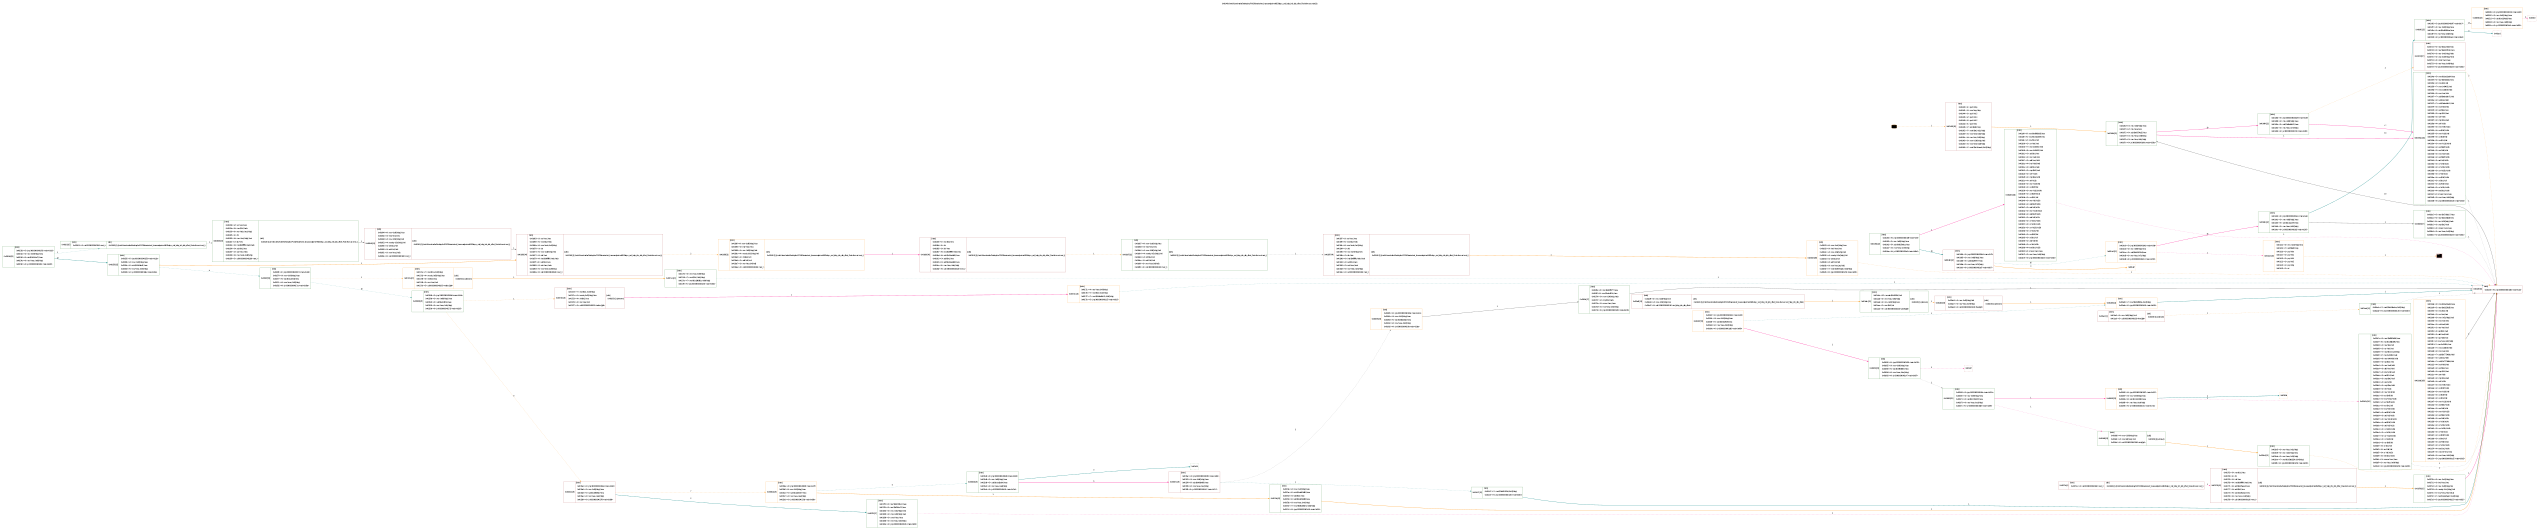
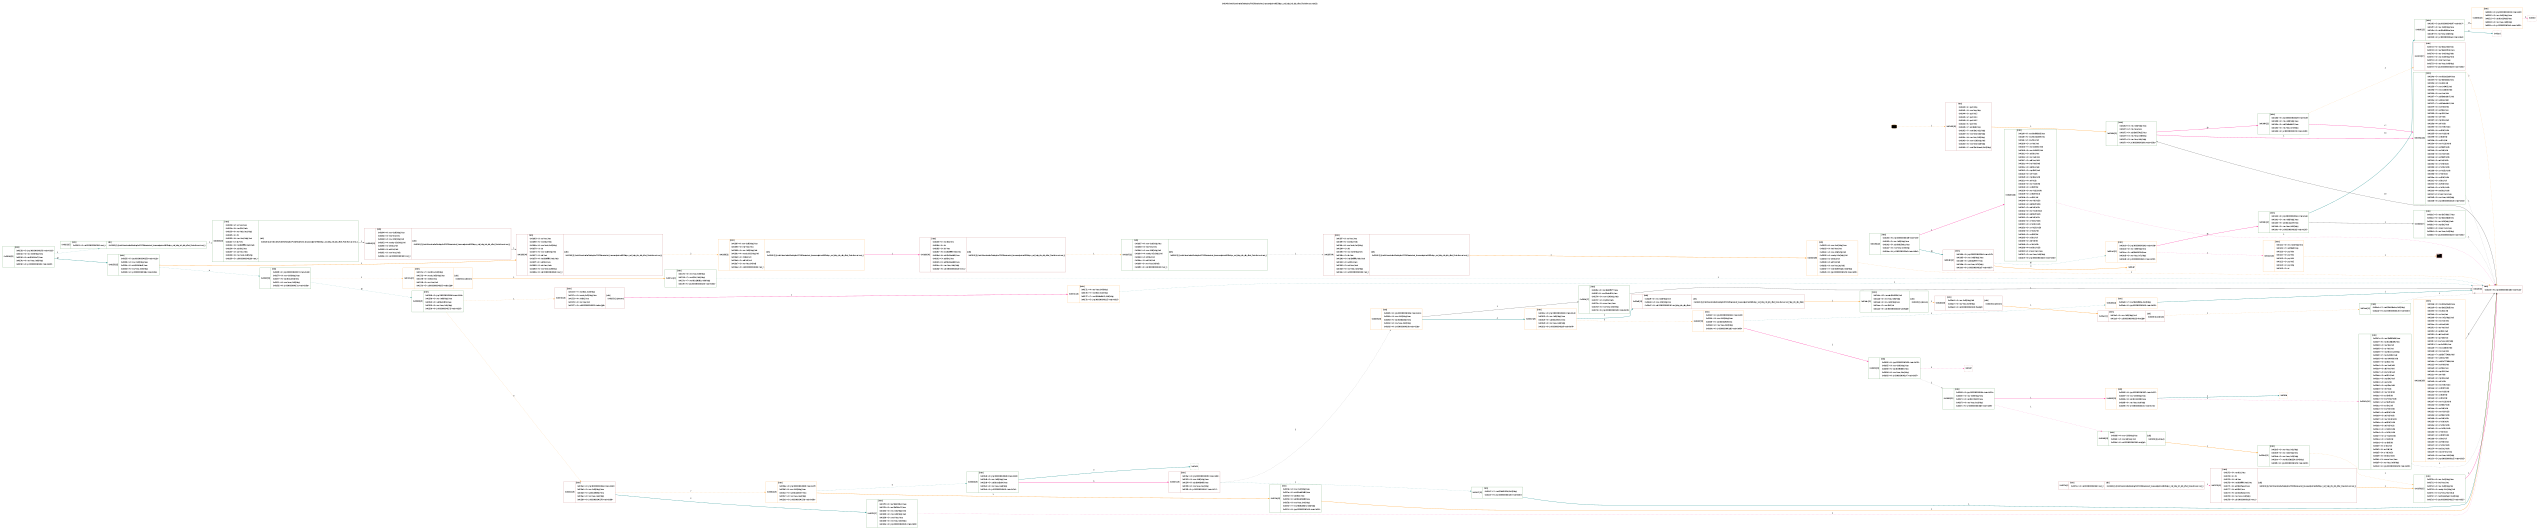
(2053, 303) -> (2050, 310)
none -> (1551, 319)
(2471, 461) -> (2358, 473)
